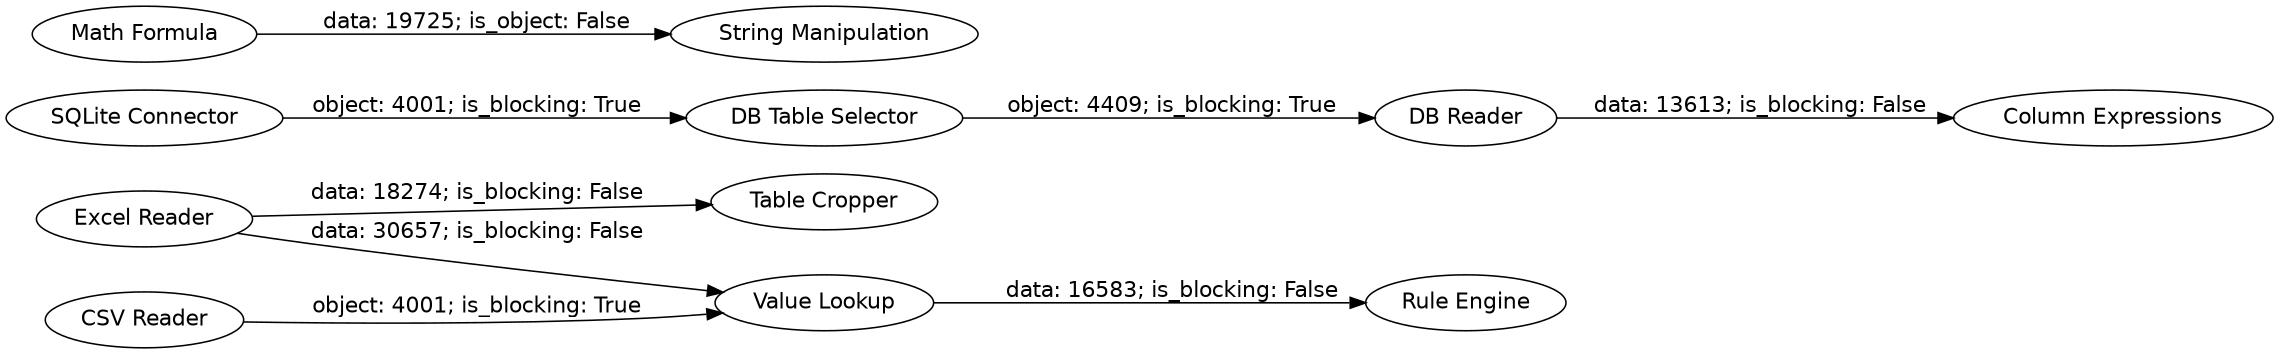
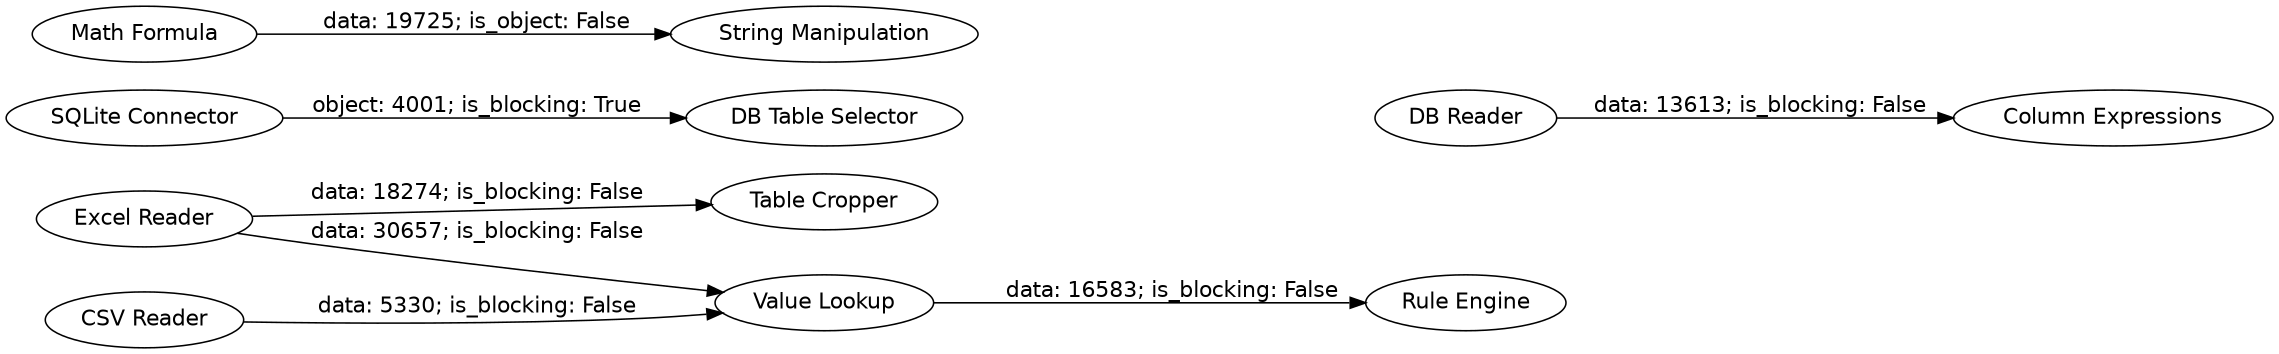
(1161, 118) -> none
(477, 307) -> (477, 307)
